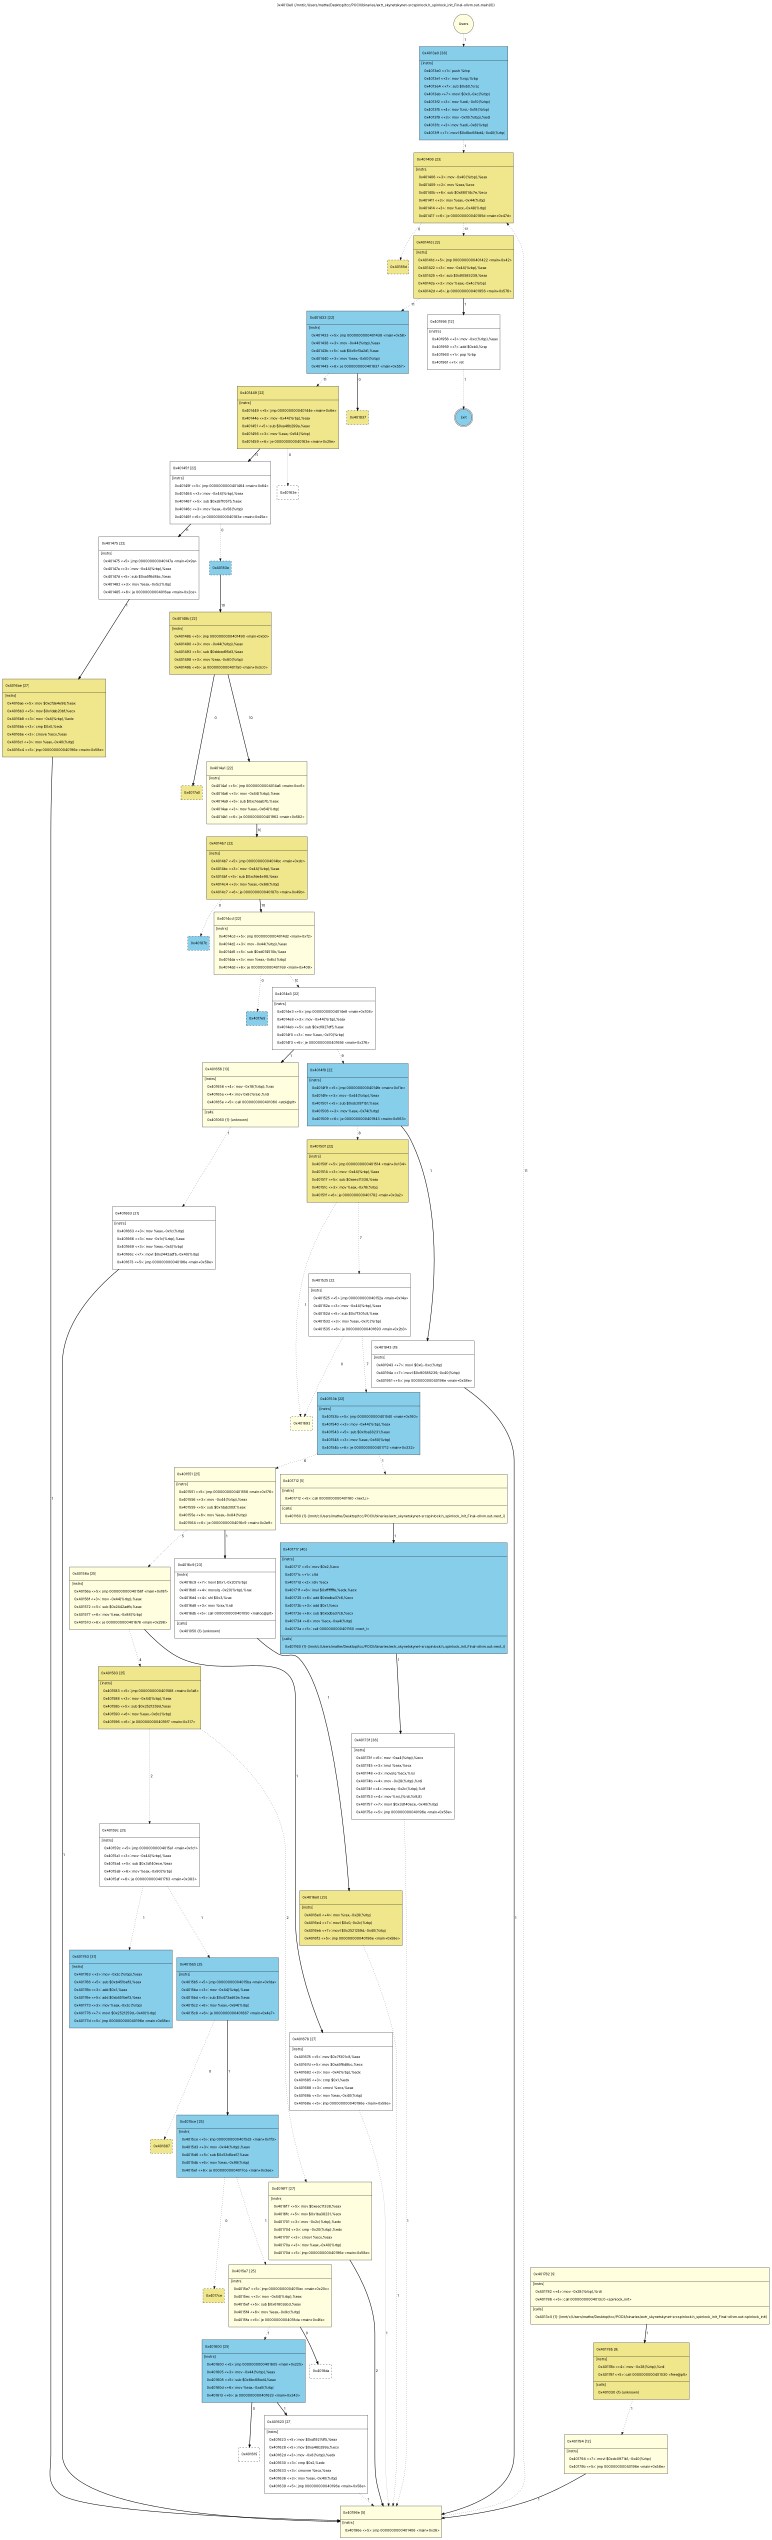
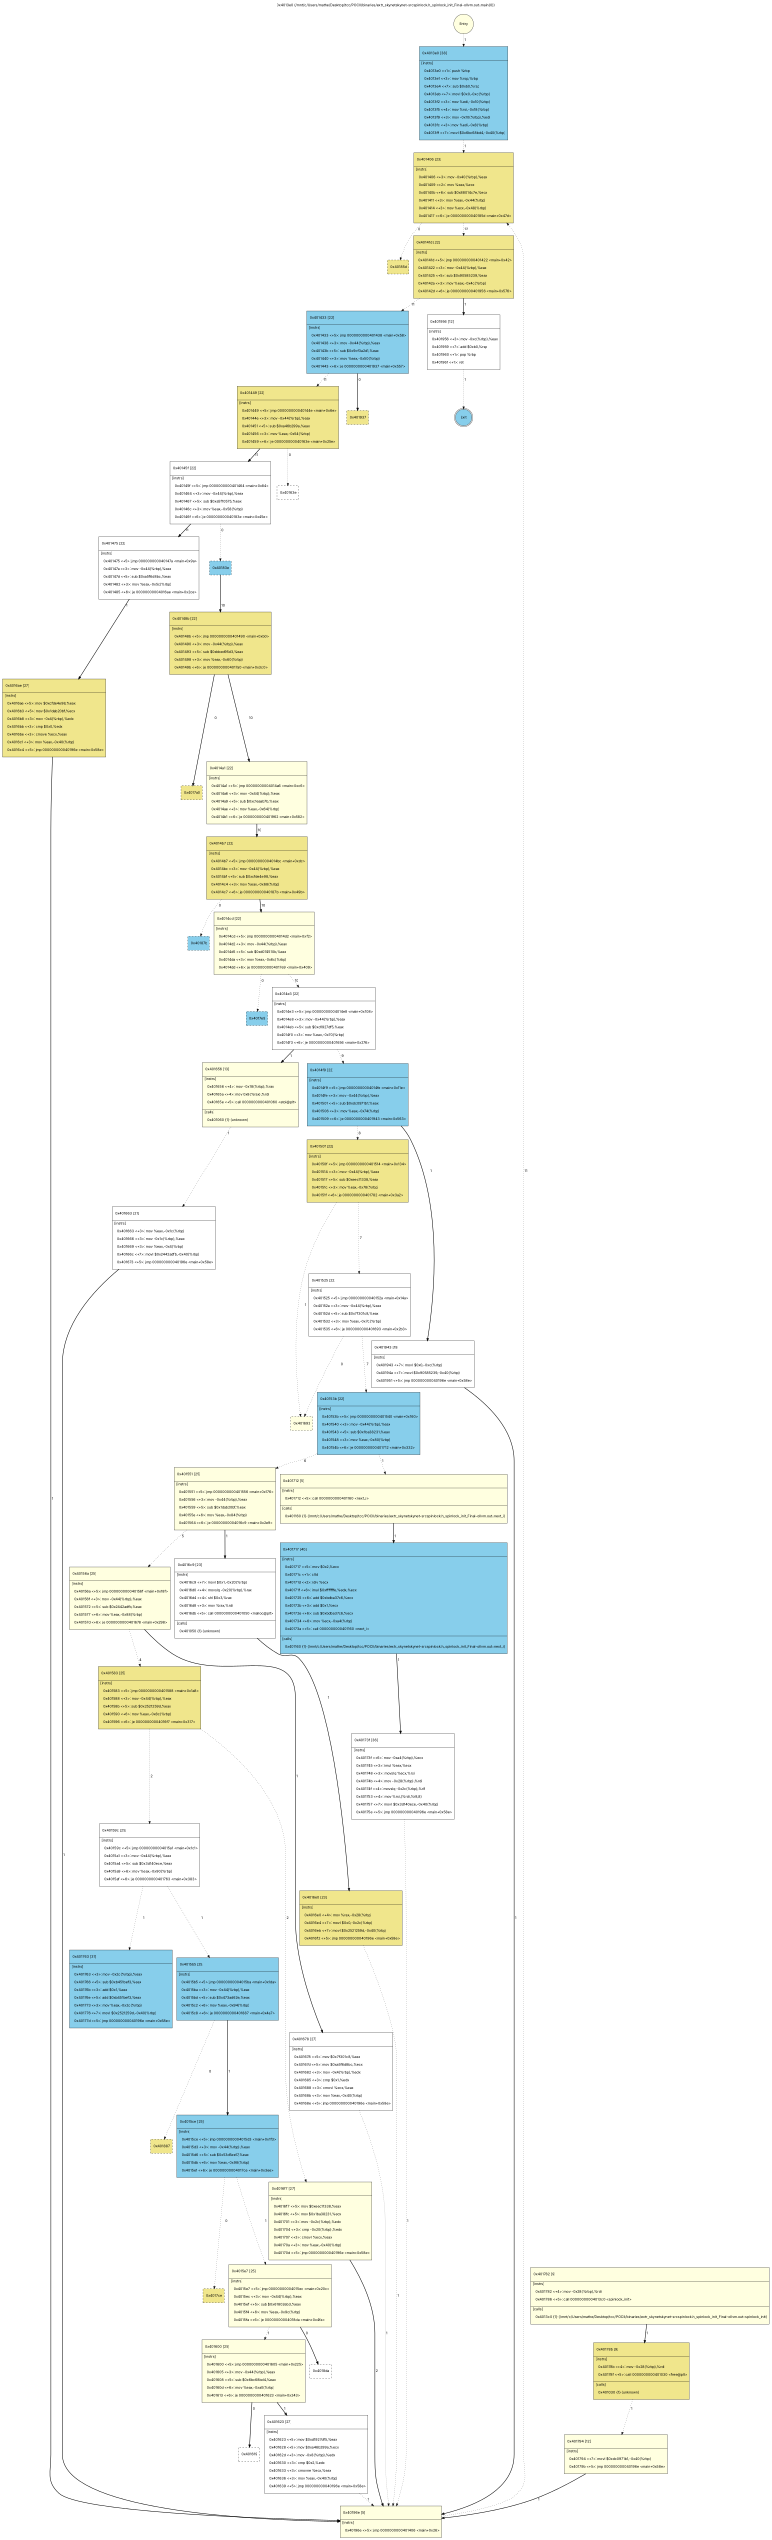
(464, 24) -> (464, 24)
(254, 2371) -> (254, 2371)
